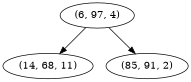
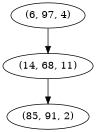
(119, 38) -> (48, 88)
